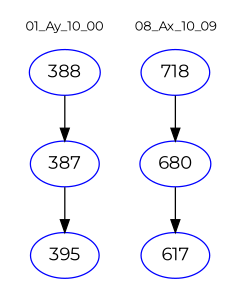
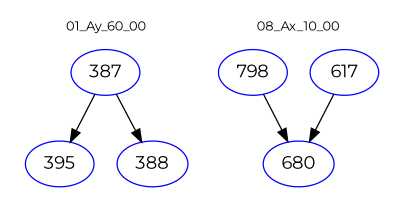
(65, 27) -> (107, 27)
(176, 27) -> (299, 27)
(175, 72) -> (253, 72)
(65, 112) -> (126, 112)
(175, 203) -> (325, 112)
